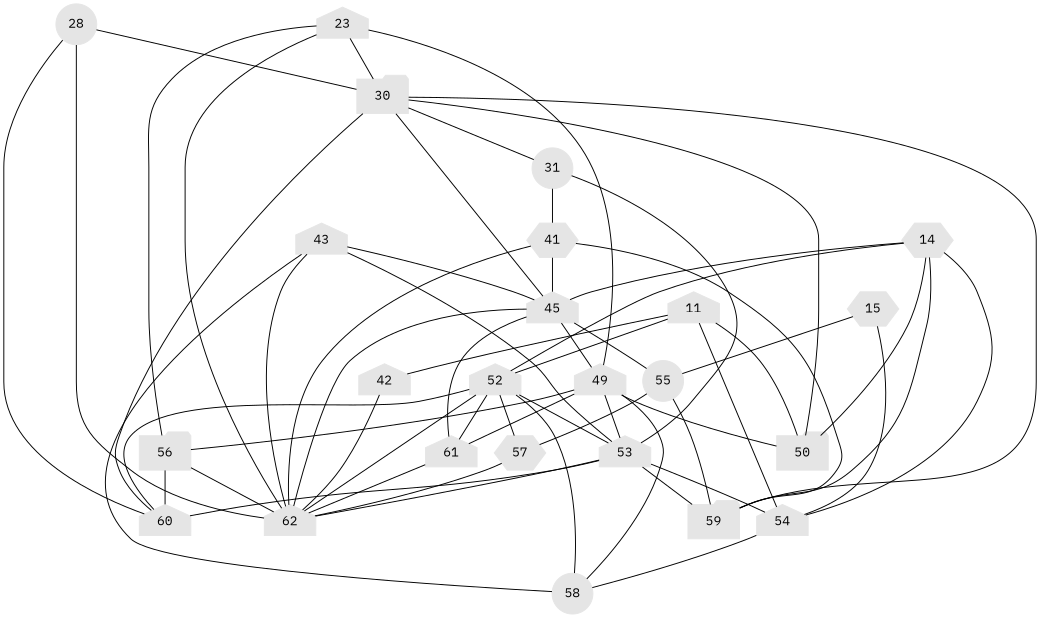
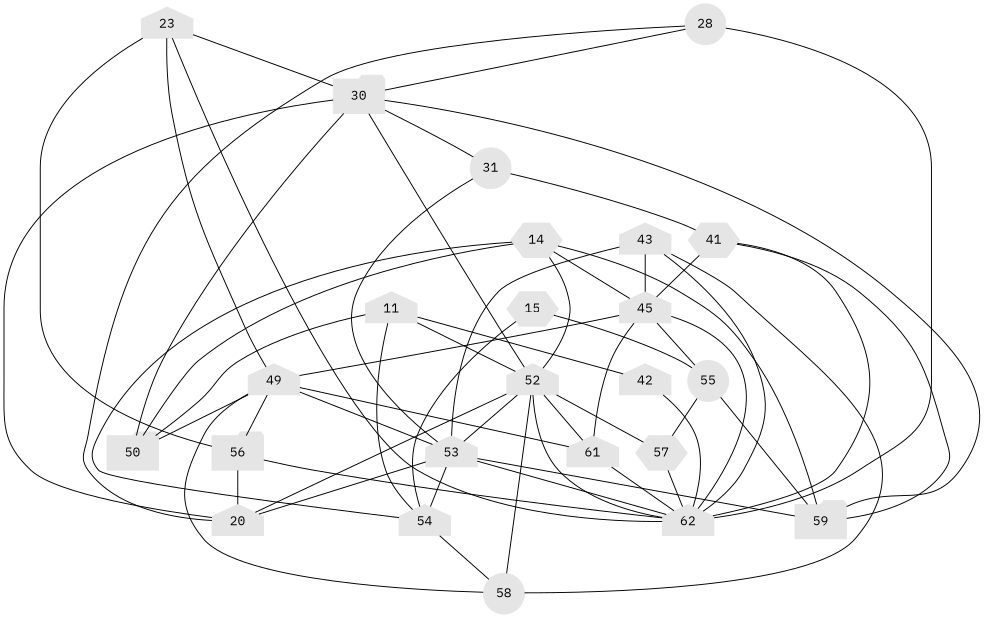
(469, 205) -> (446, 241)
(165, 522) -> (238, 522)
